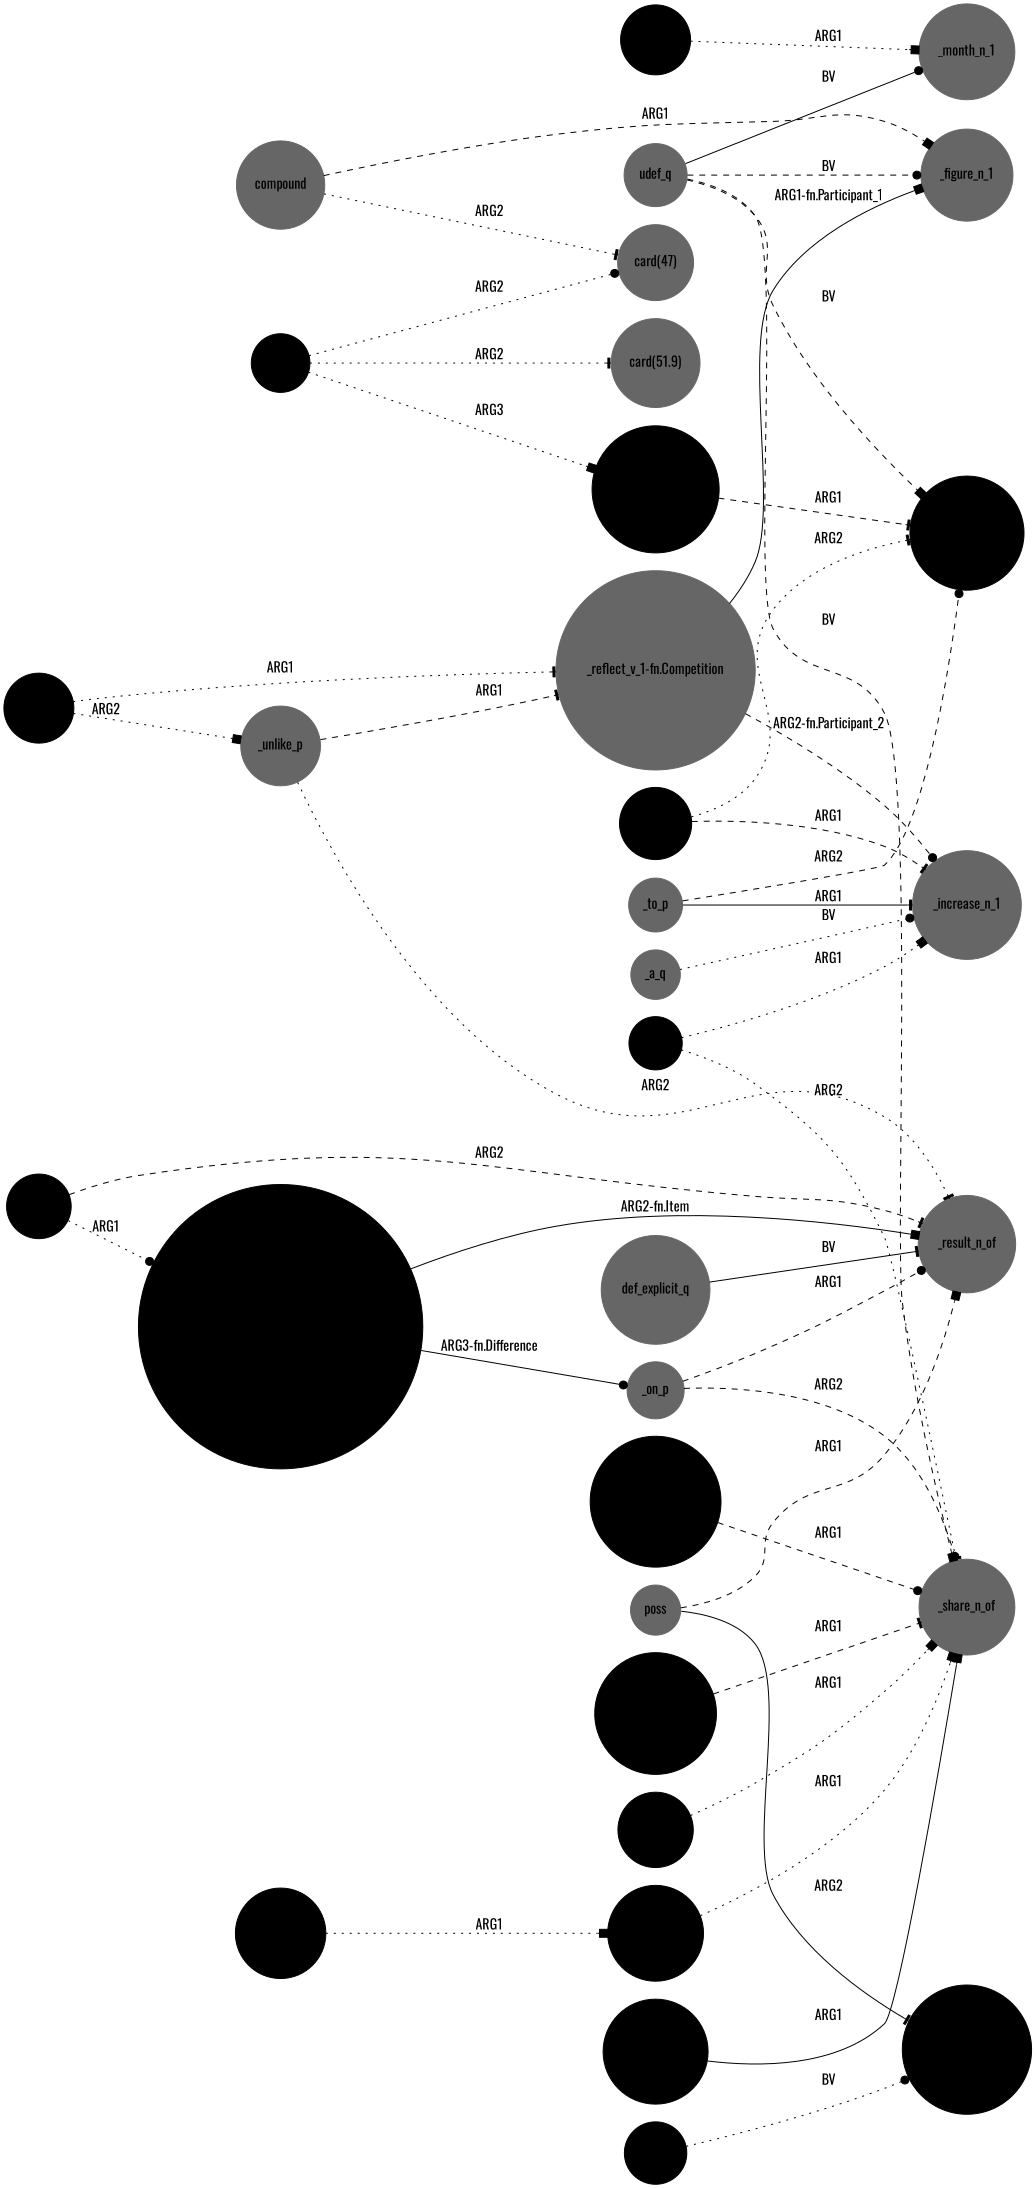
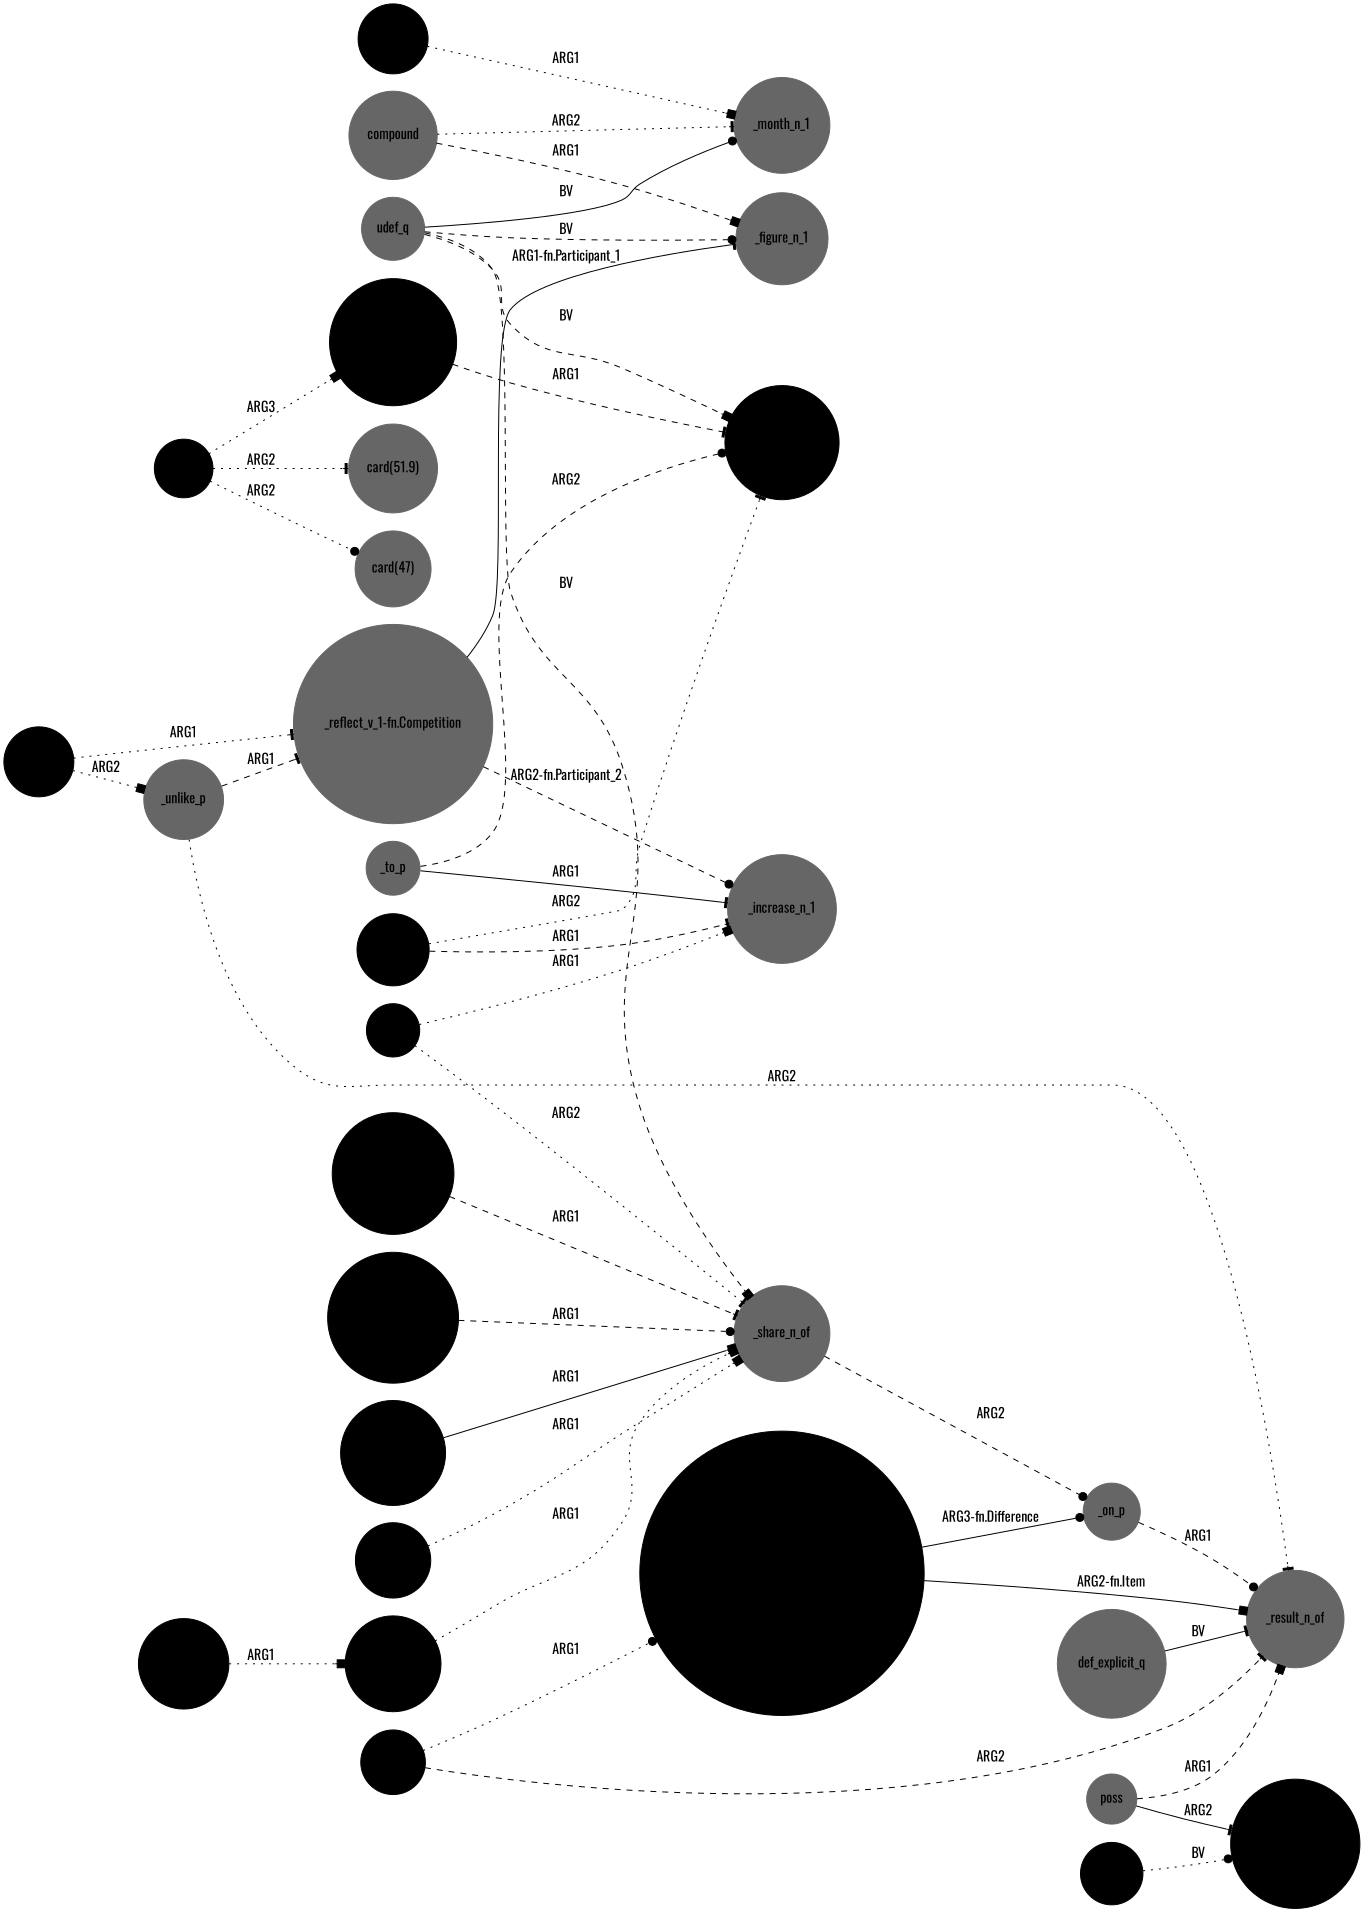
(469, 224) -> (583, 130)
(760, 363) -> (499, 414)
(656, 975) -> none
(853, 1417) -> (952, 1425)
